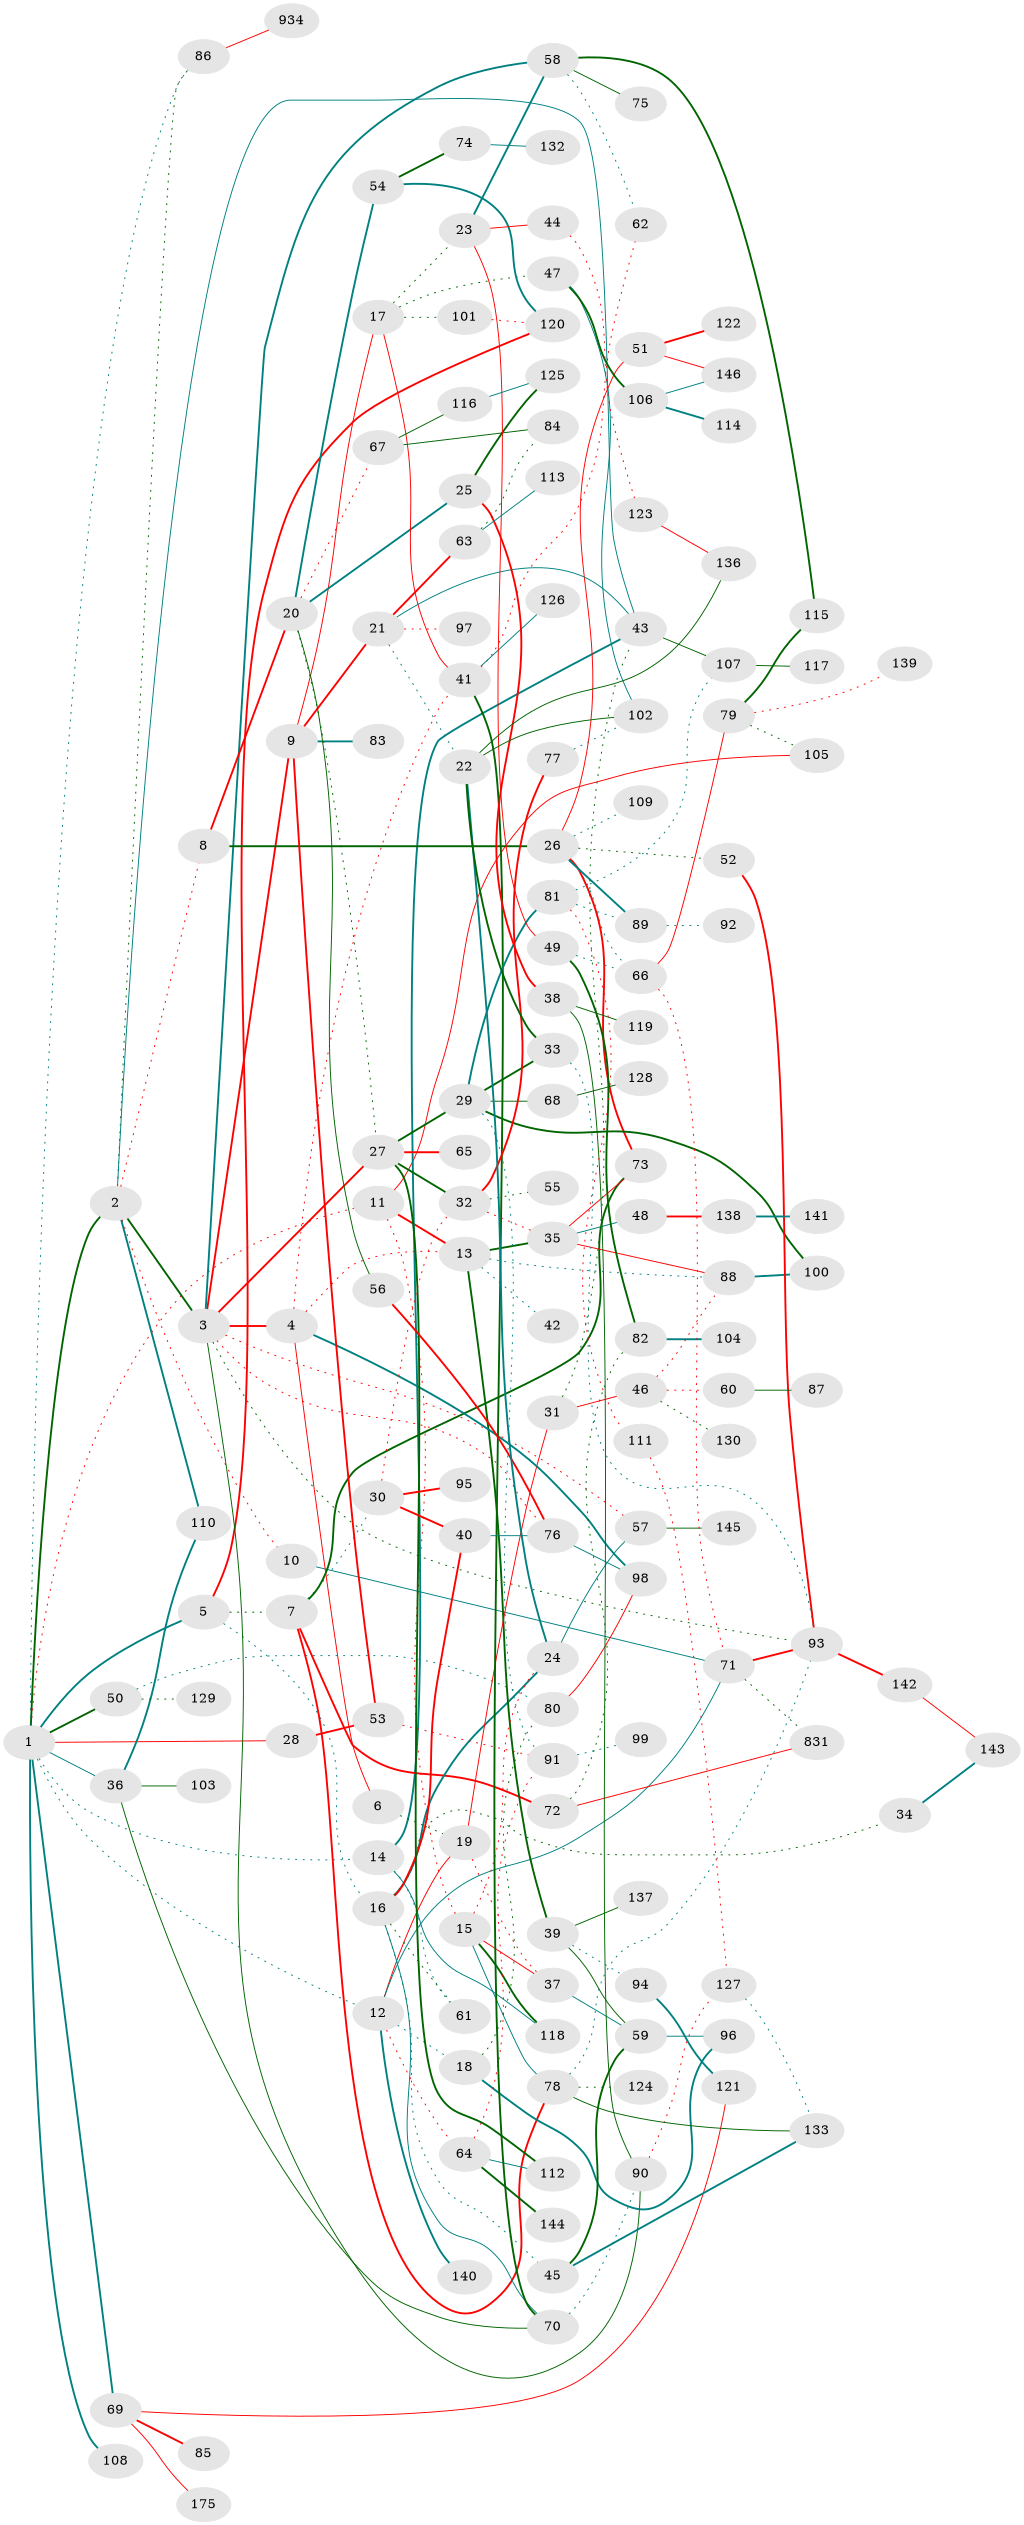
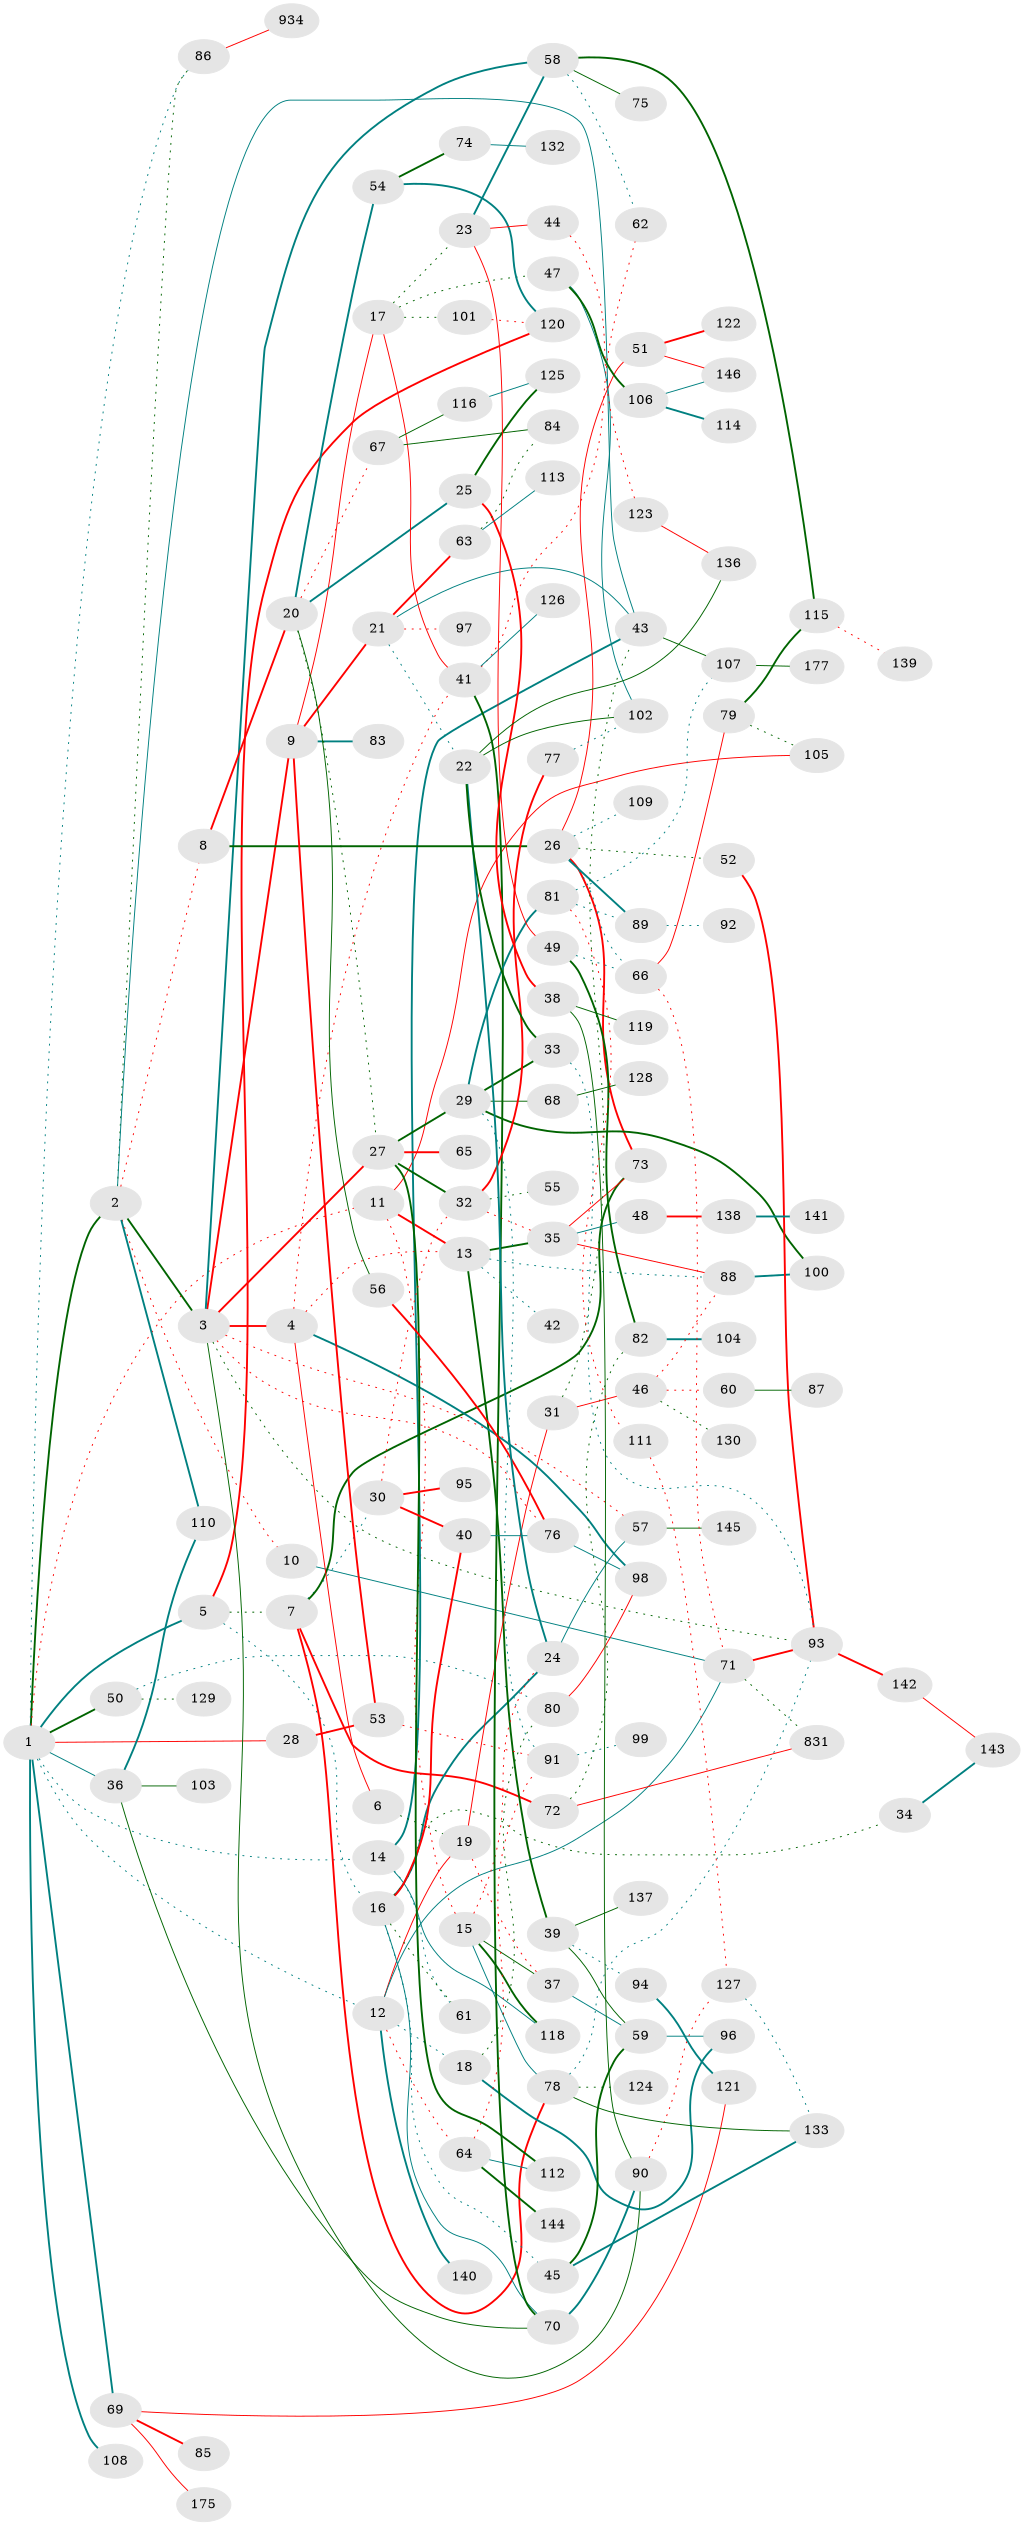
(817, 667) -> (817, 667)
(821, 699) -> (861, 640)
(508, 1957) -> (508, 1957)
(607, 2255) -> (607, 2255)
